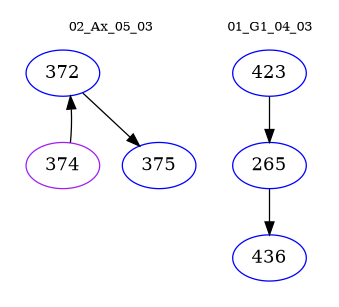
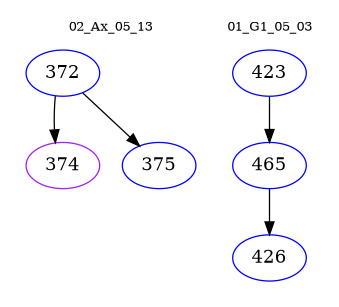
(111, 28) -> (111, 28)
(270, 28) -> (270, 28)
(71, 126) -> (54, 113)
(270, 166) -> (270, 166)
(270, 258) -> (270, 258)
